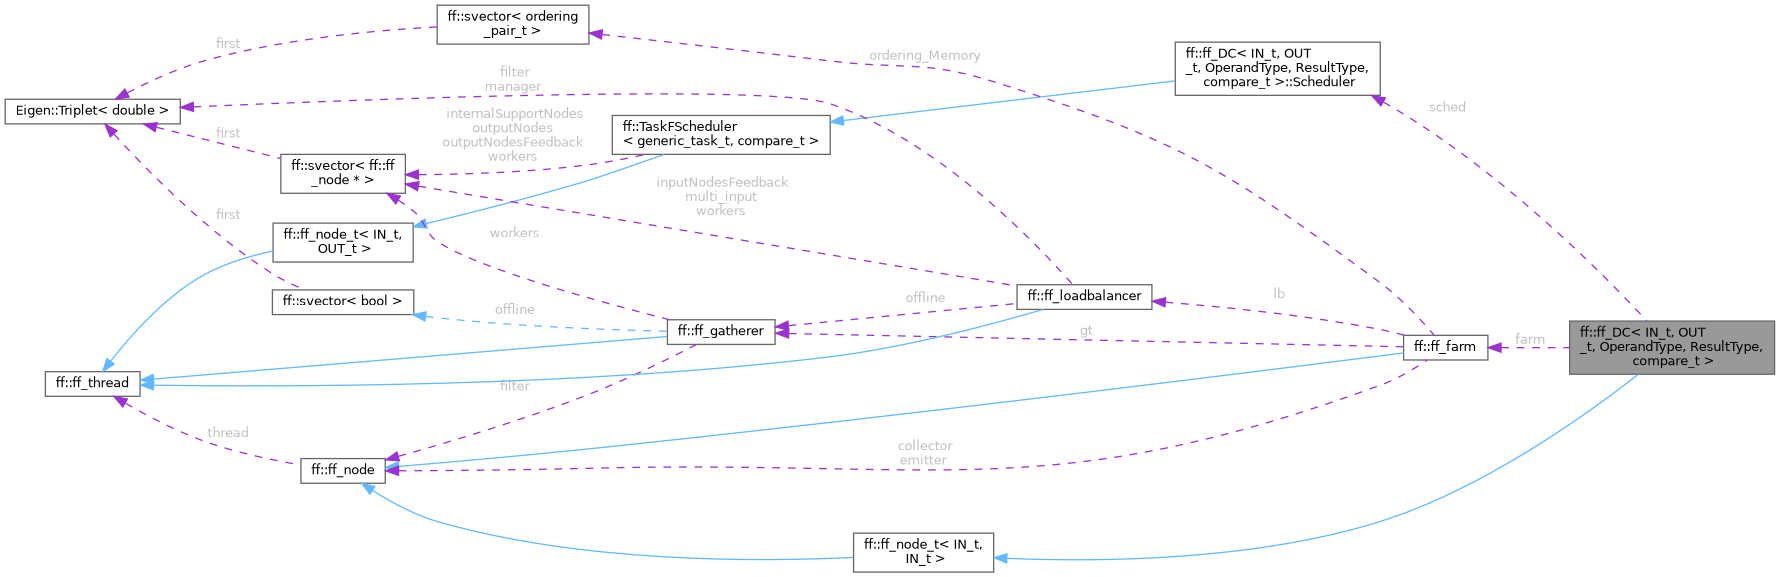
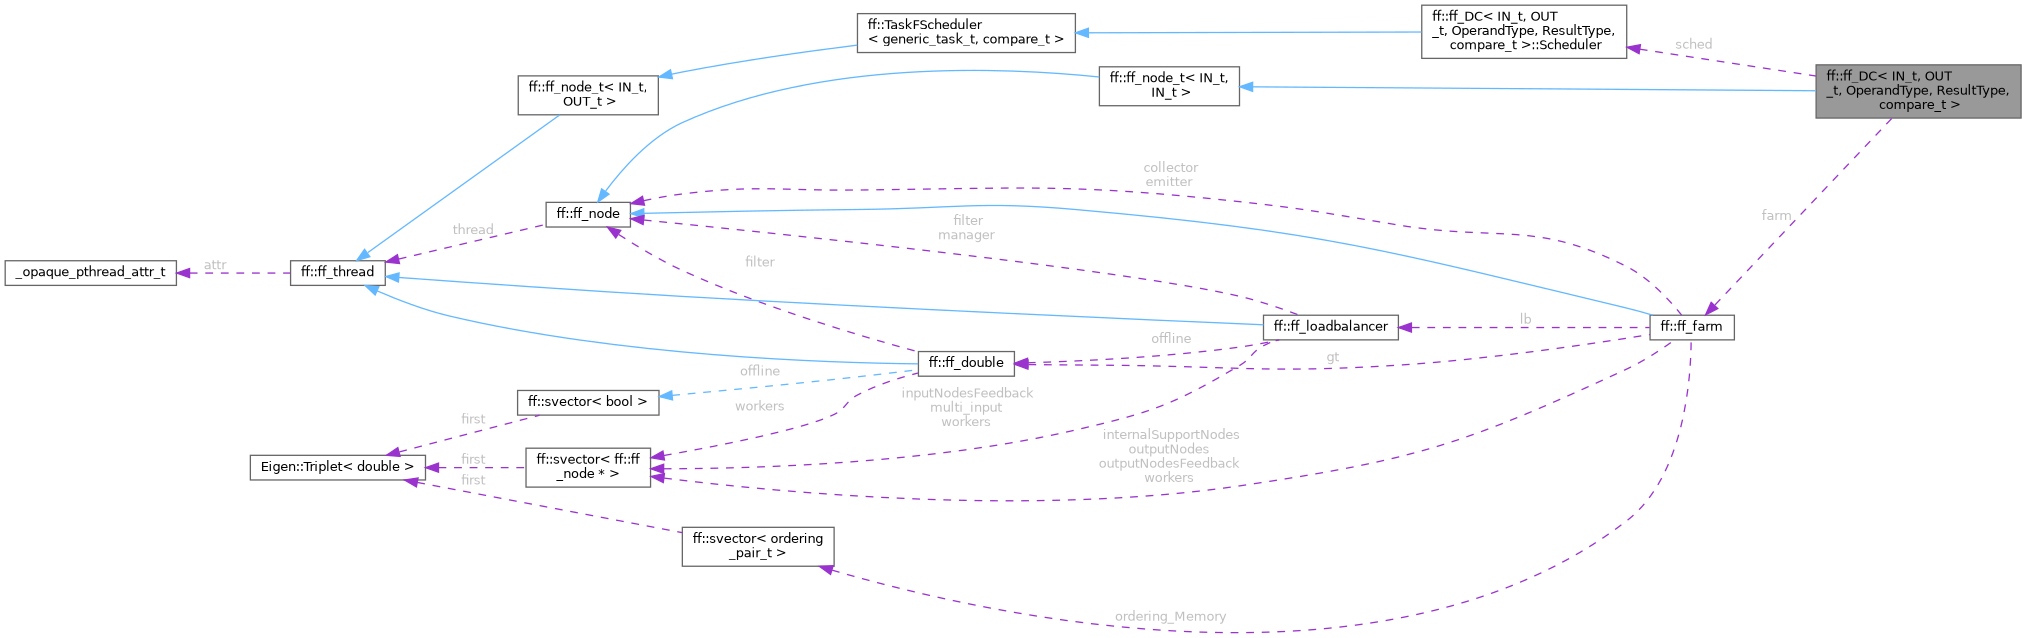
(665, 94) -> (973, 256)
(533, 170) -> (1183, 492)
none -> (91, 273)
(721, 332) -> (966, 364)
